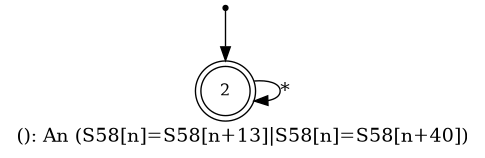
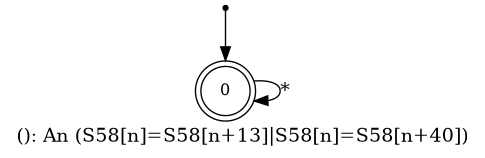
(226, 91) -> (226, 91)
